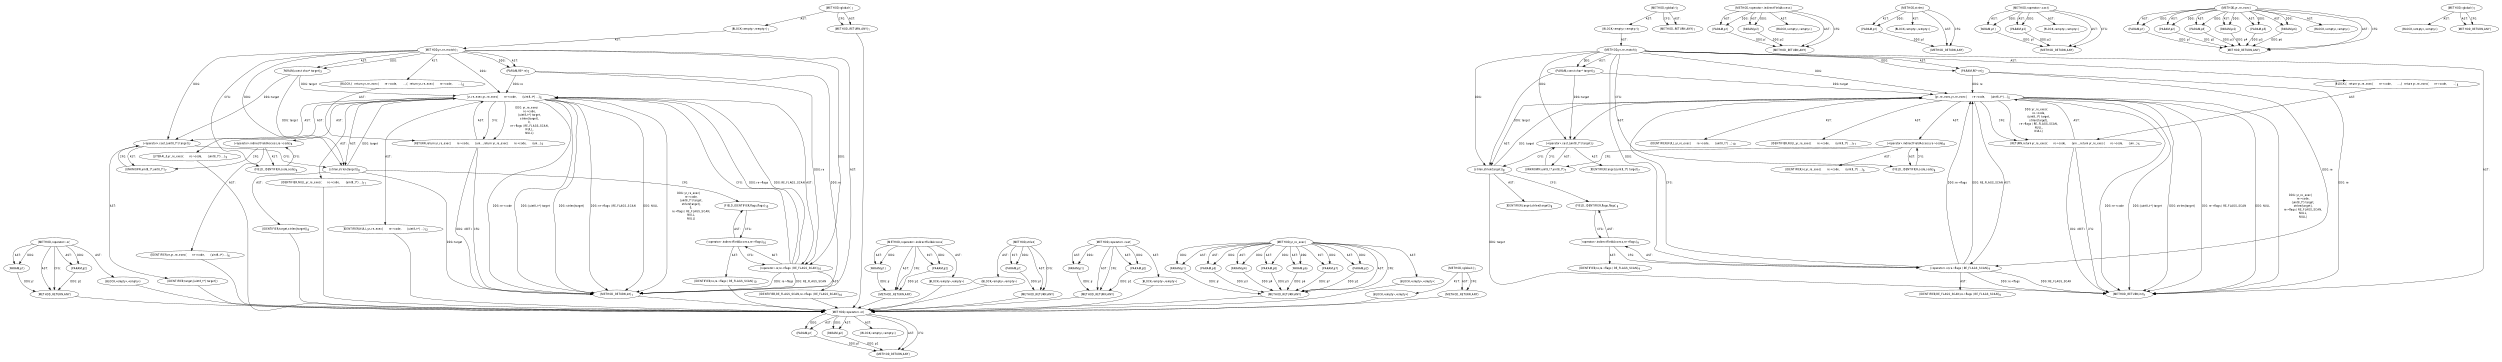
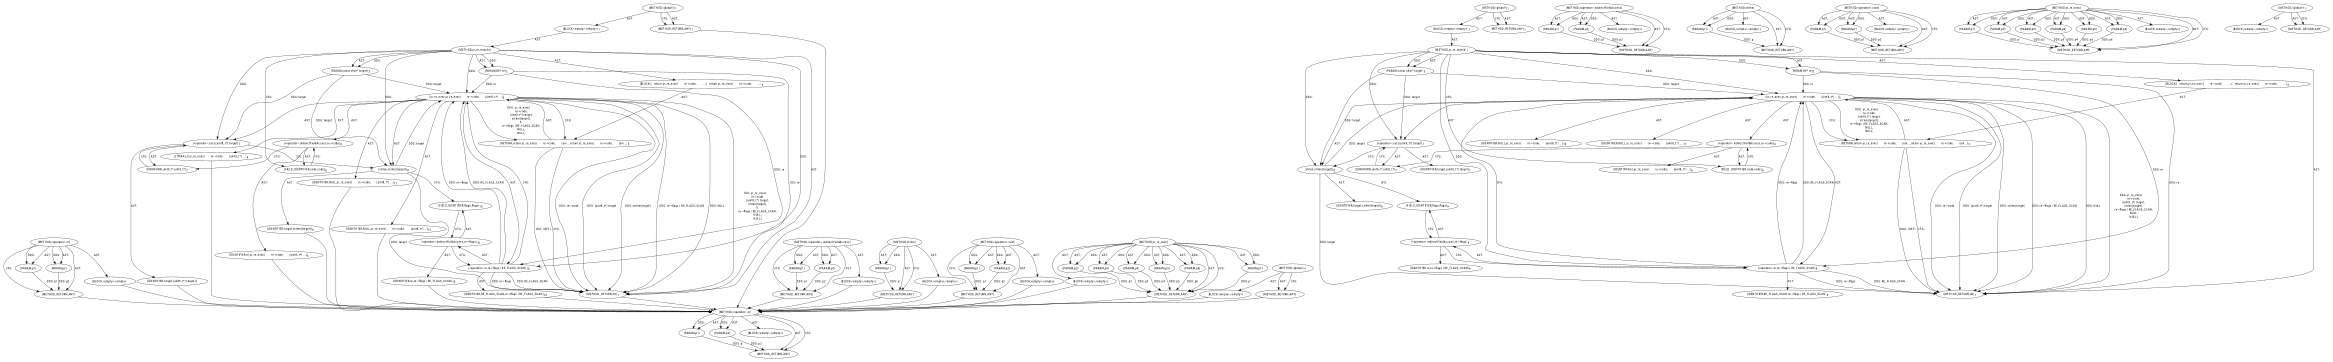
(1330, 268) -> none
